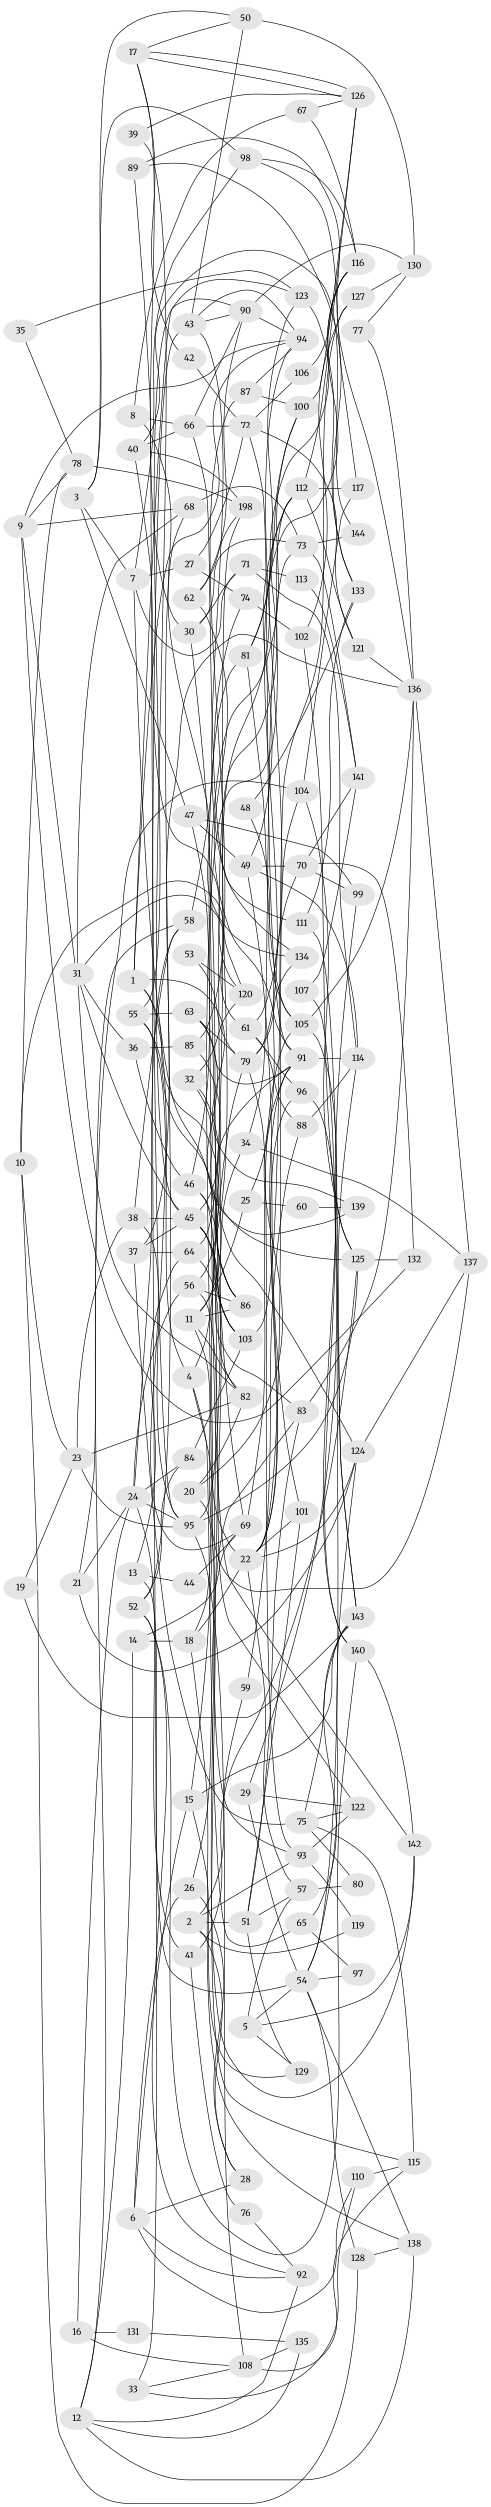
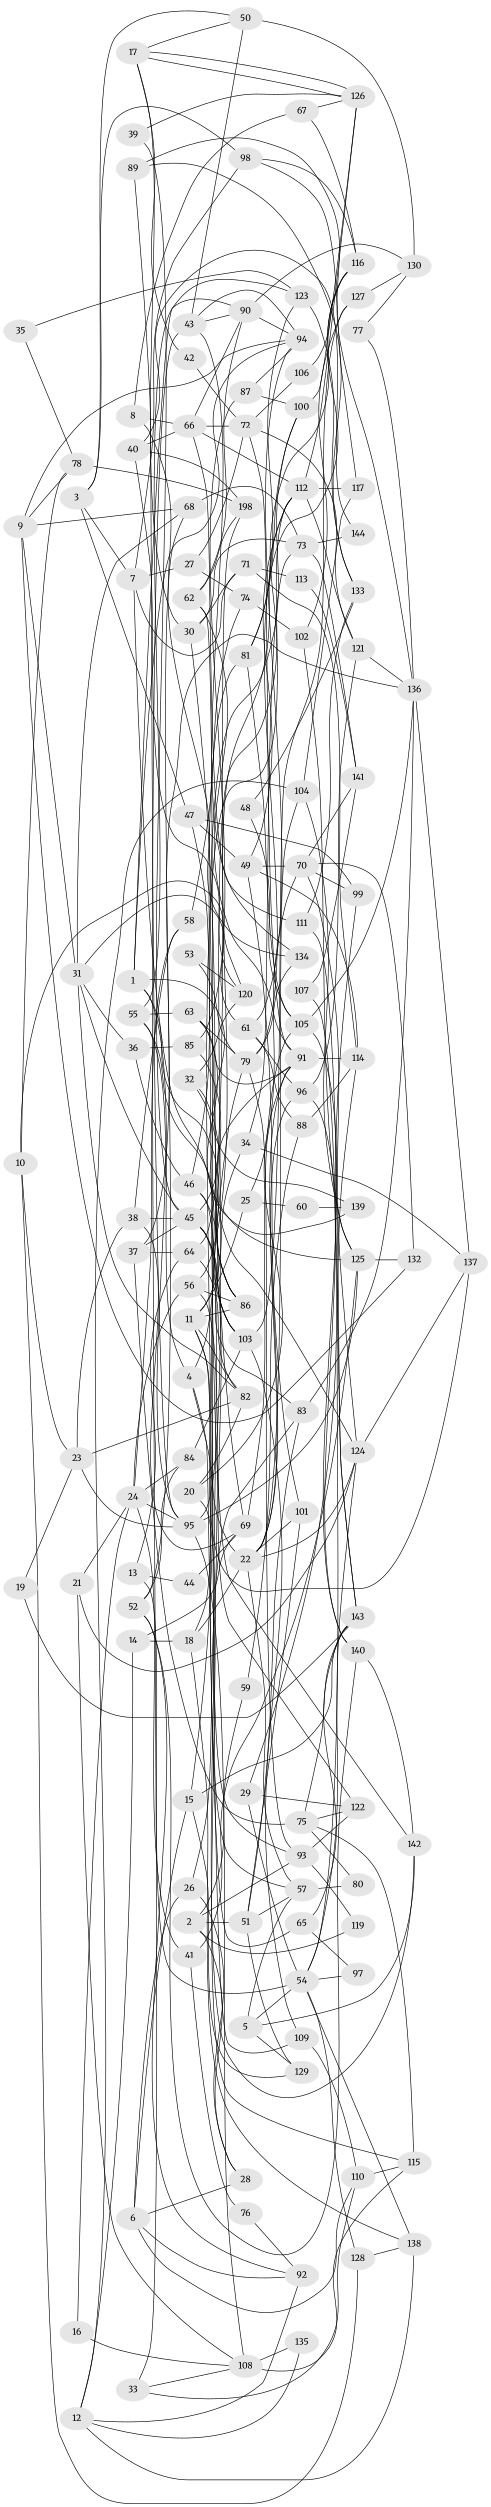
none -> (246, 457)
none -> (338, 916)
none -> (337, 1029)
(101, 1063) -> (92, 2002)
none -> (211, 1626)
none -> (302, 2039)
(133, 2332) -> none
